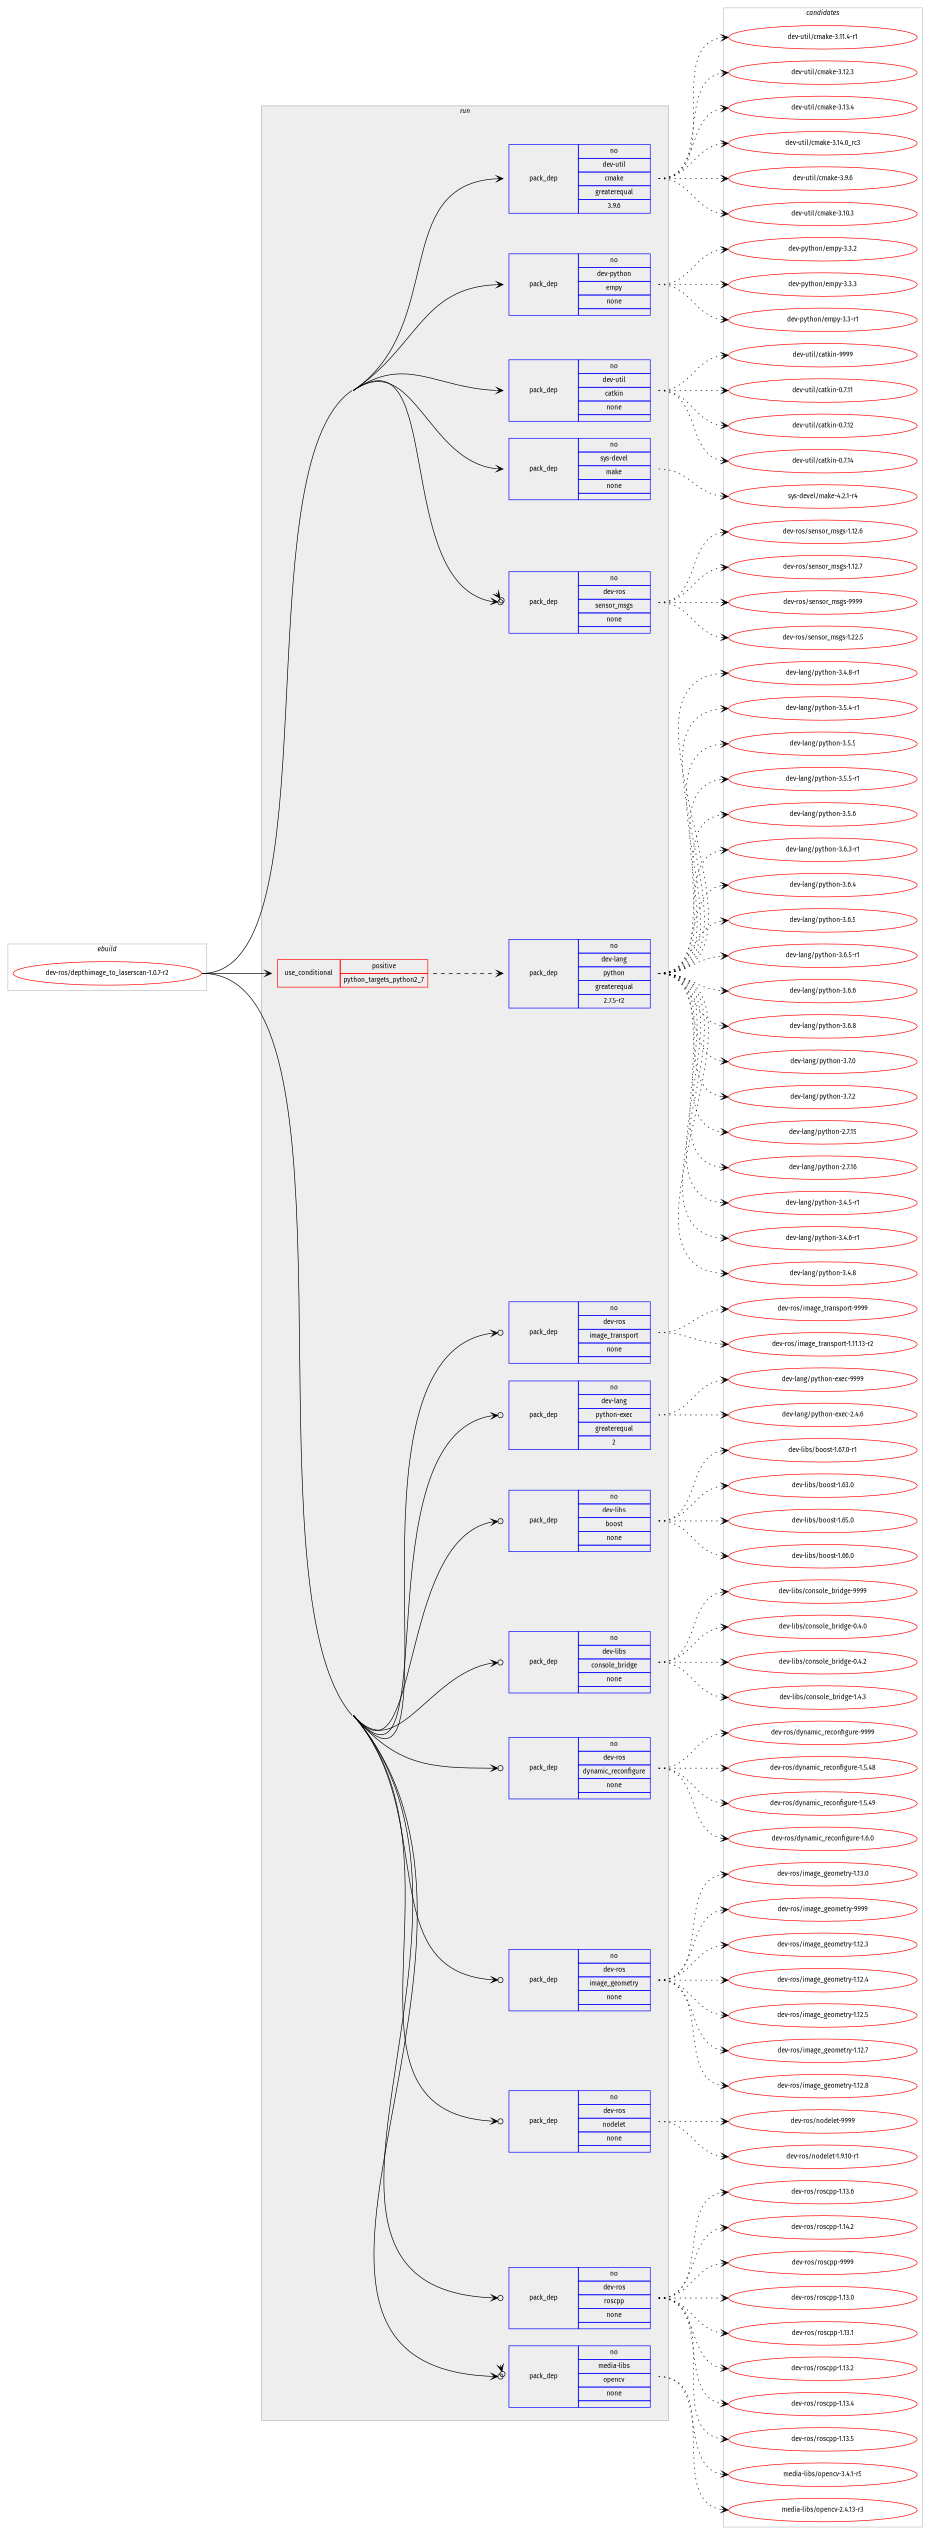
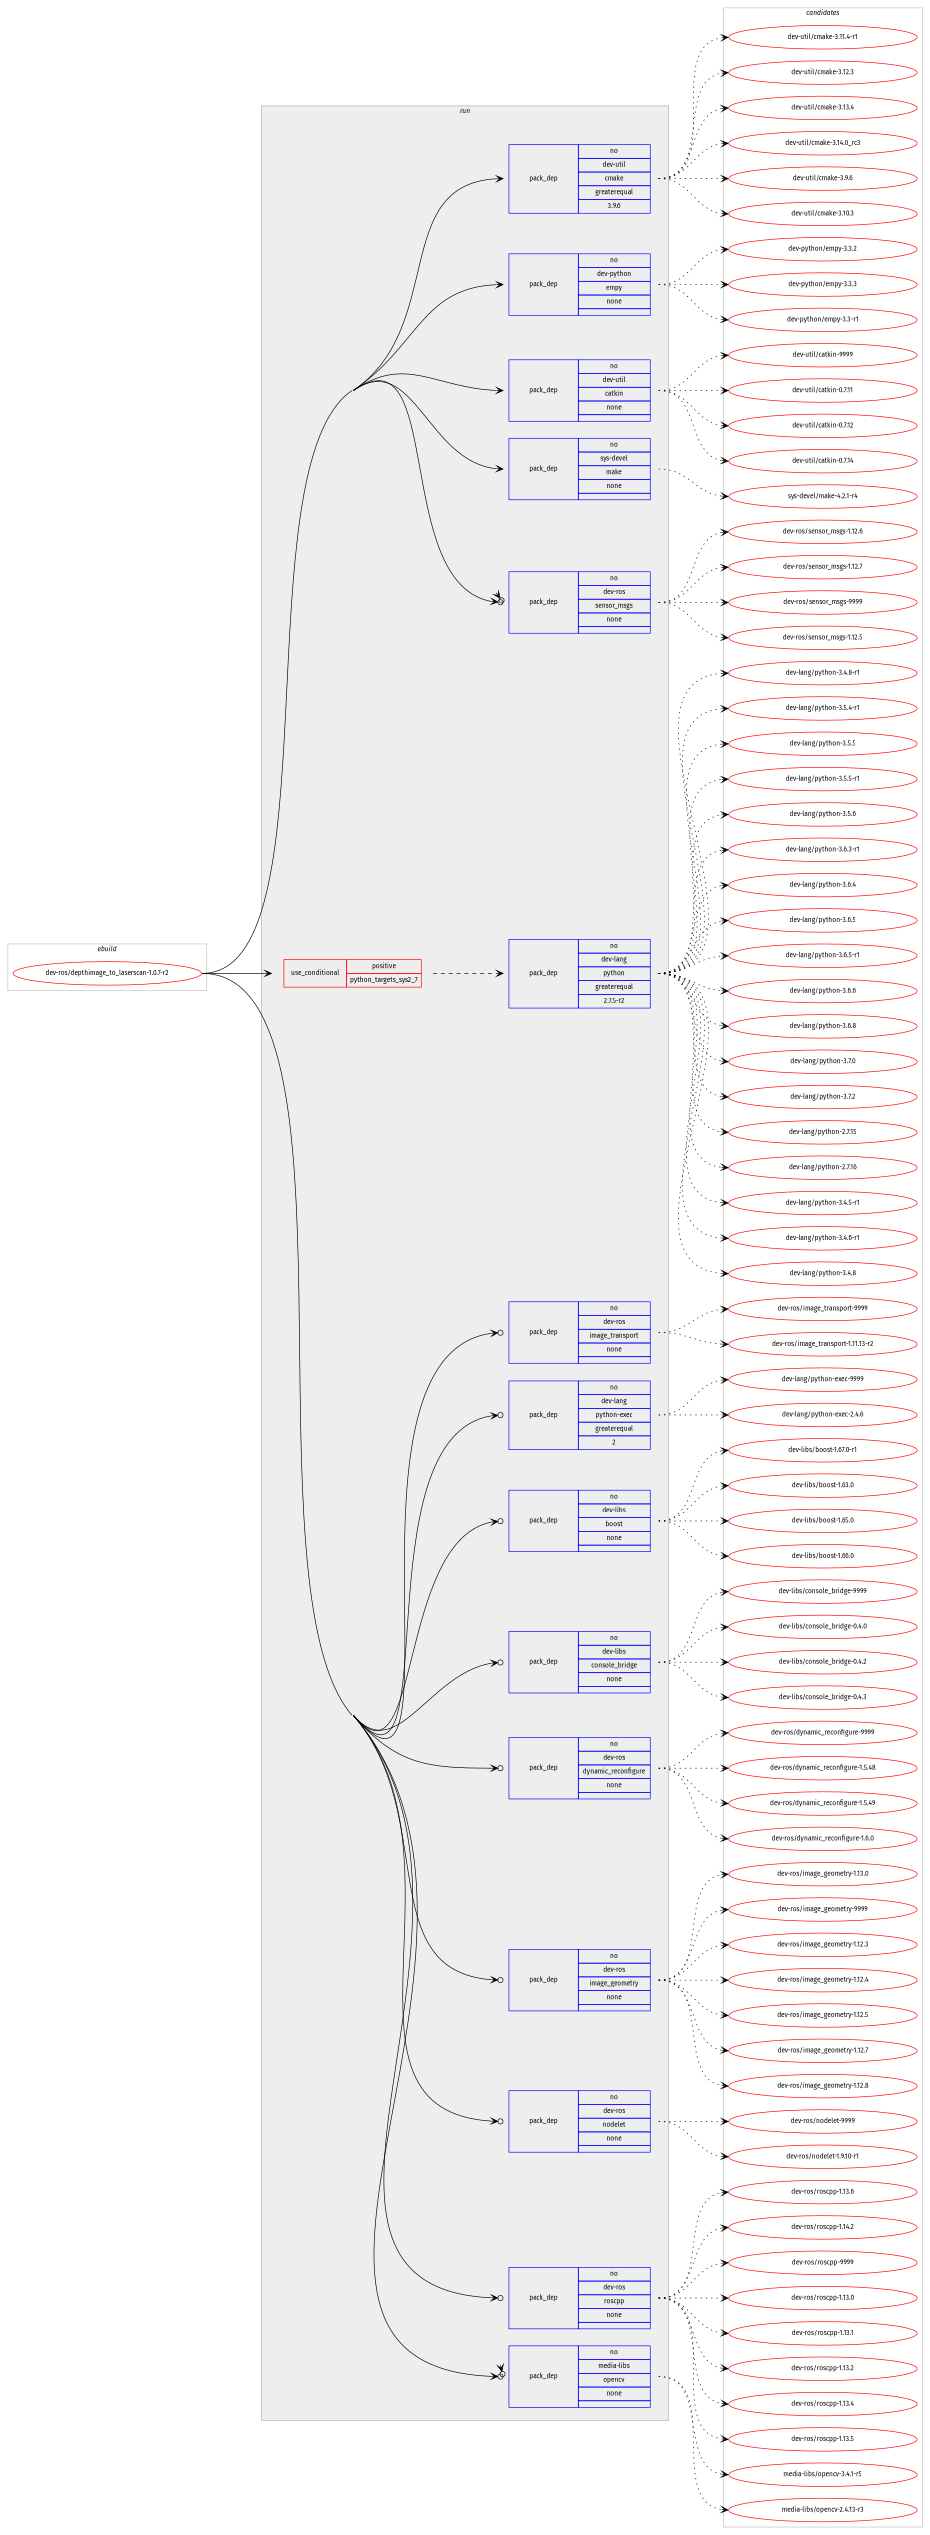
(823, 638) -> (823, 638)
(384, 980) -> (384, 980)
(823, 1698) -> (823, 1698)
